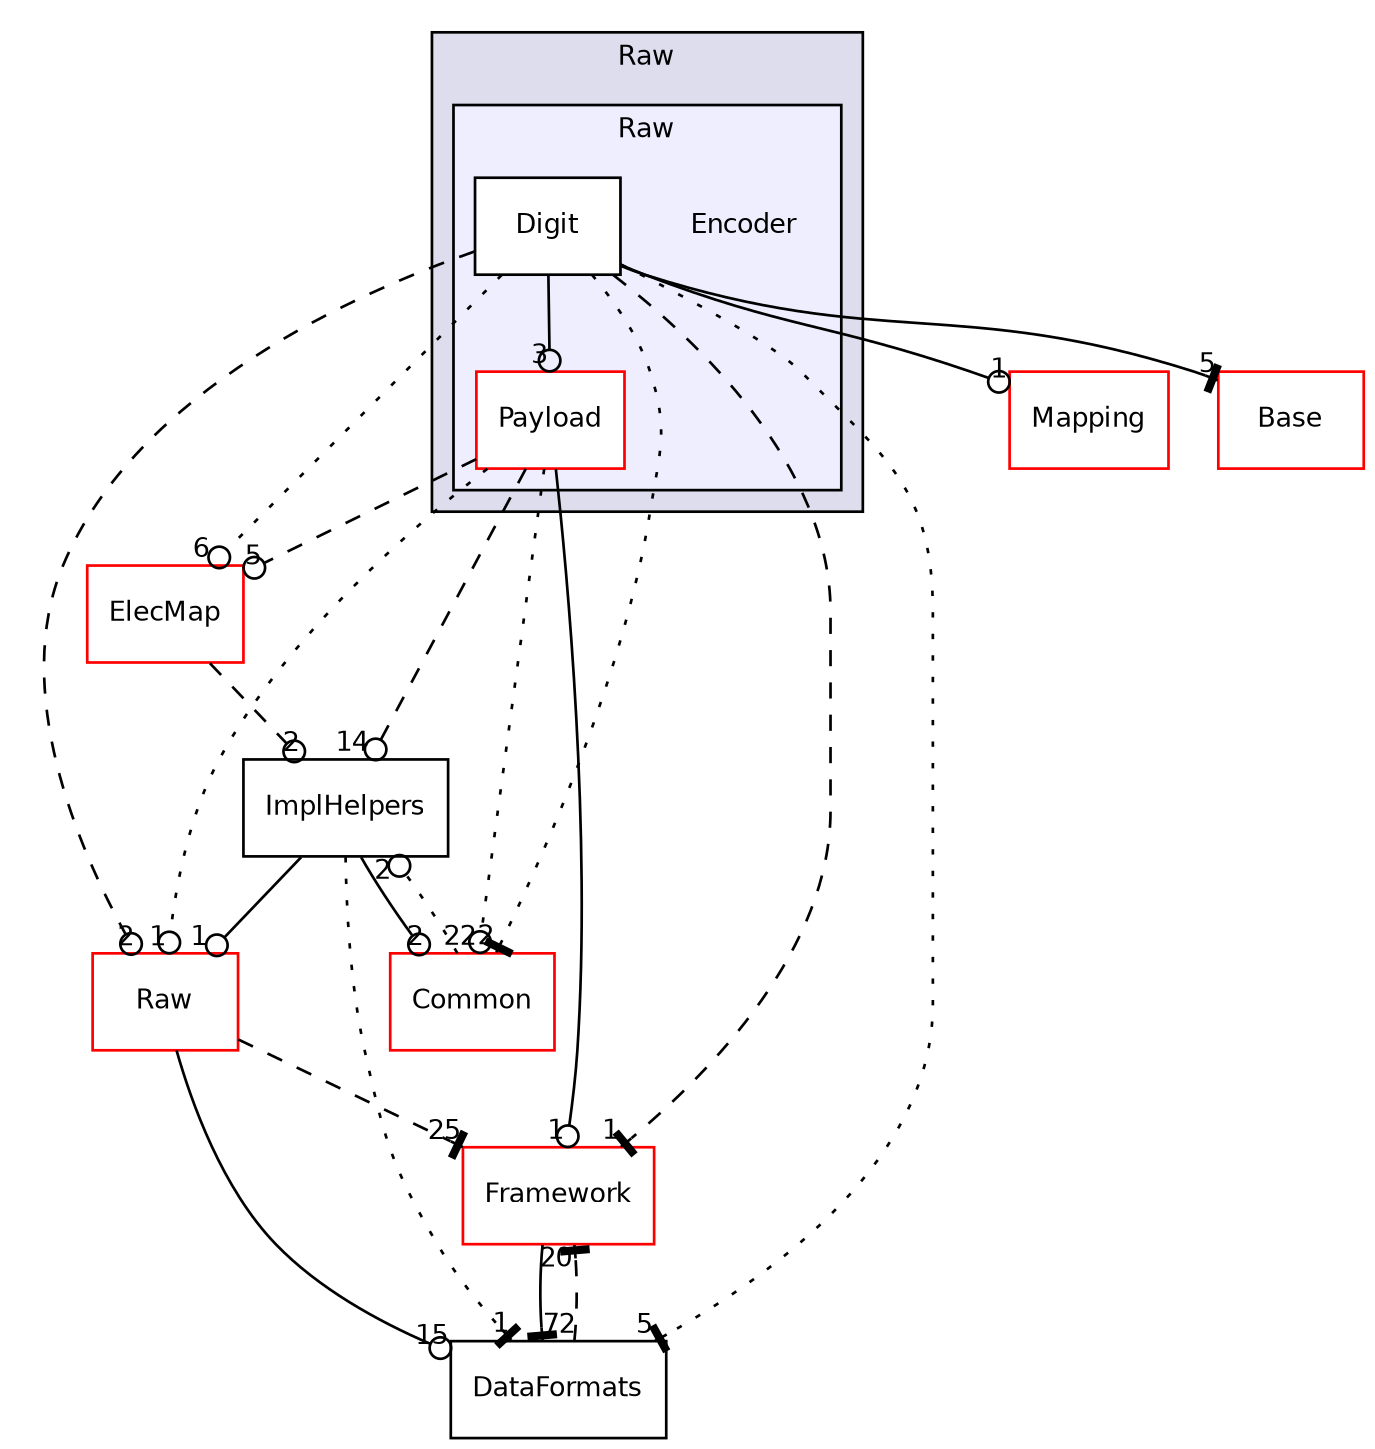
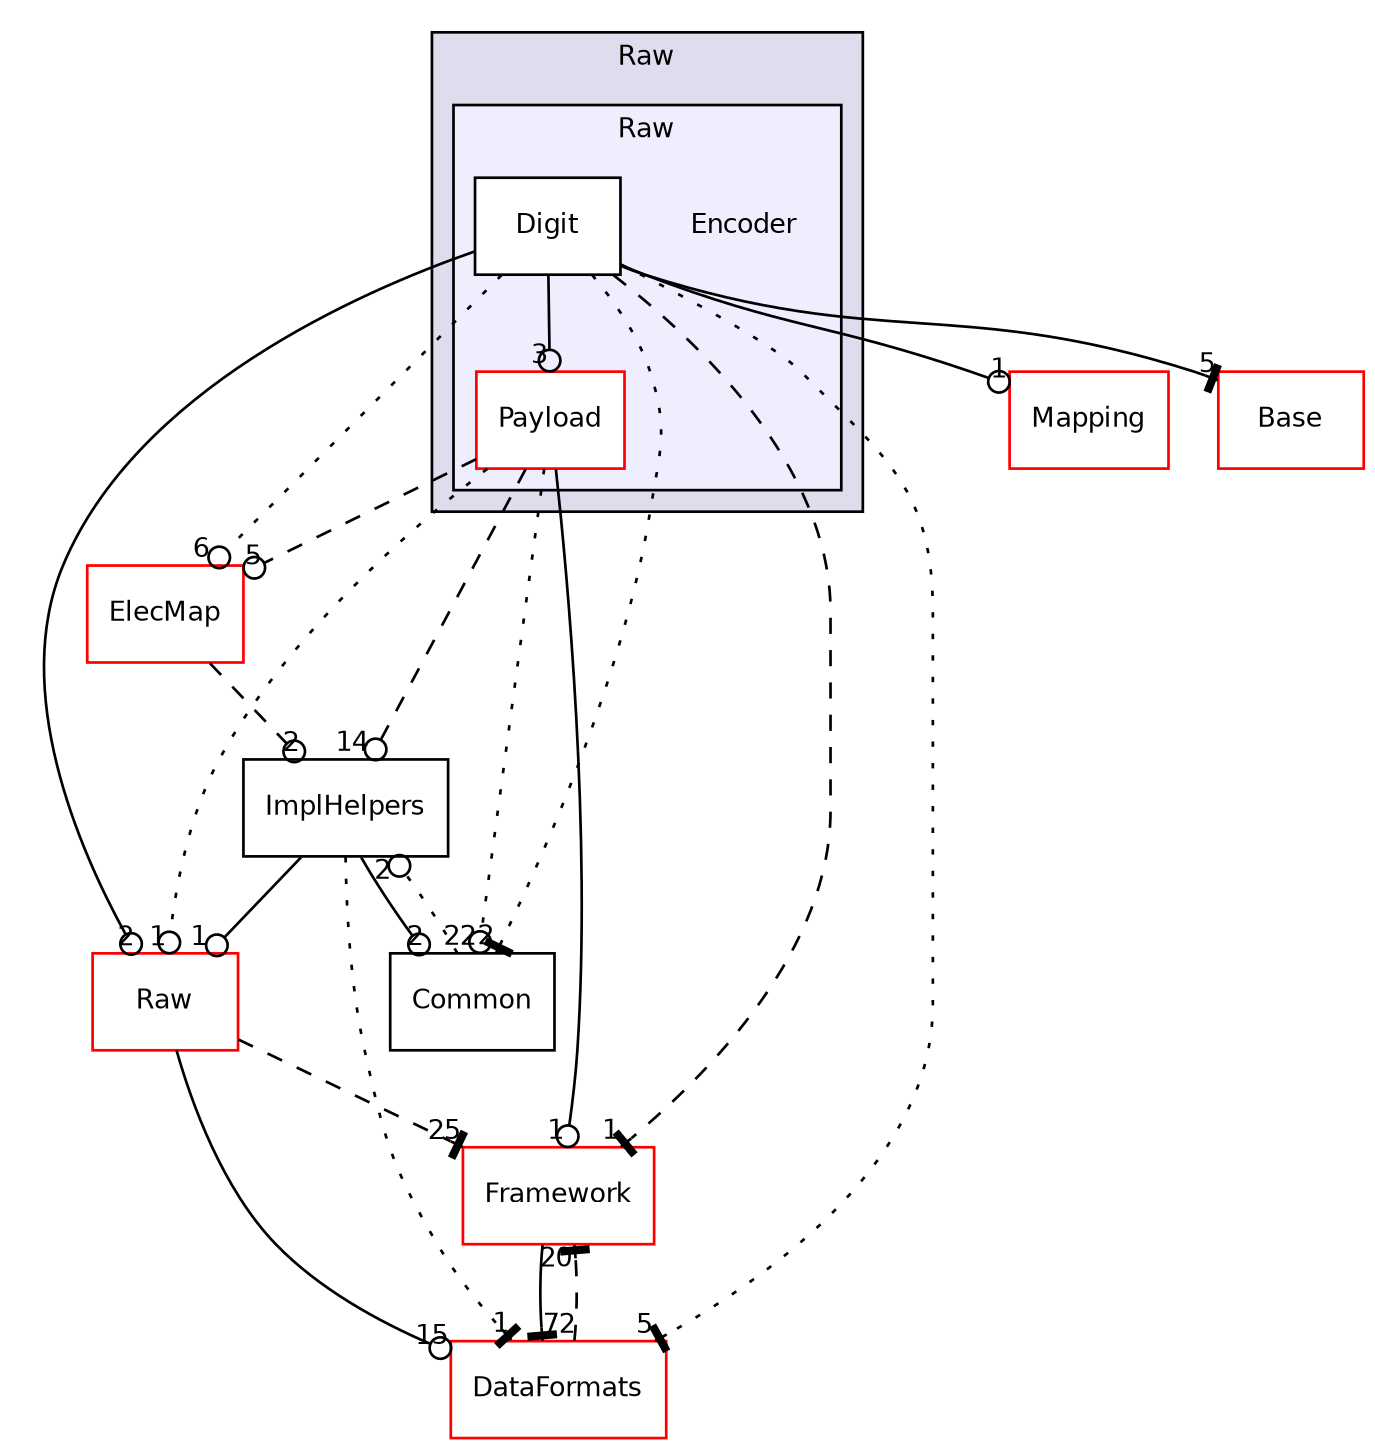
(98, 502) -> (98, 502)
(472, 1002) -> (472, 1002)
(559, 1390) -> (559, 1390)
